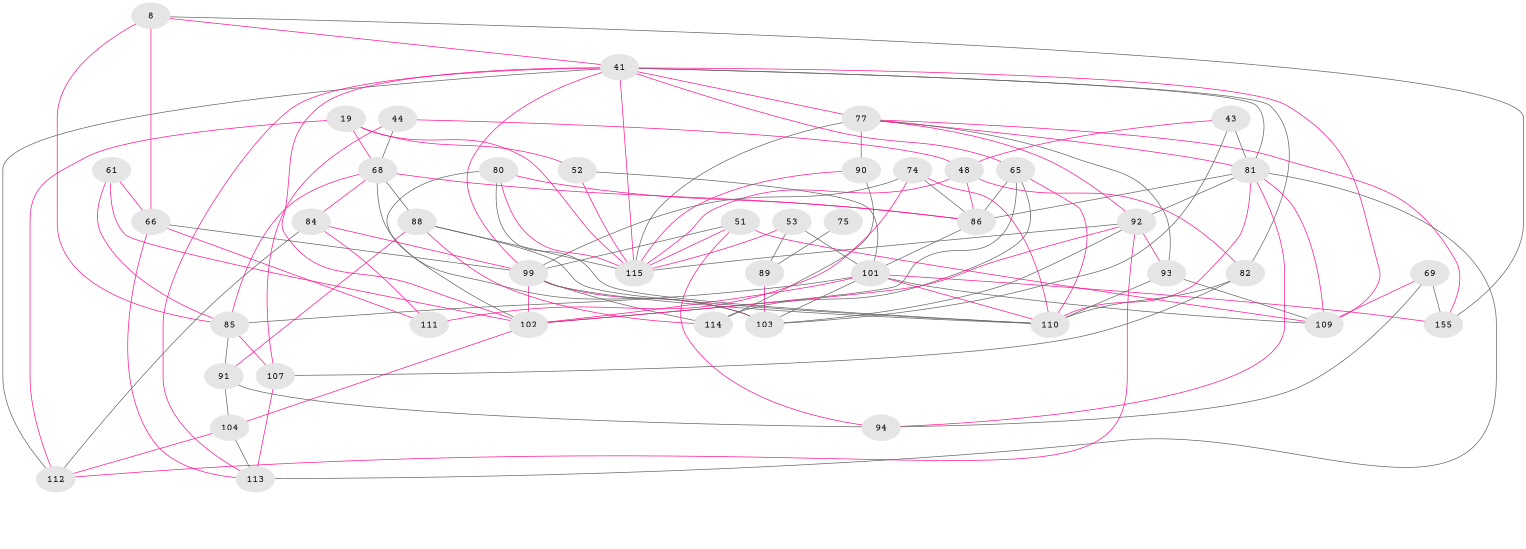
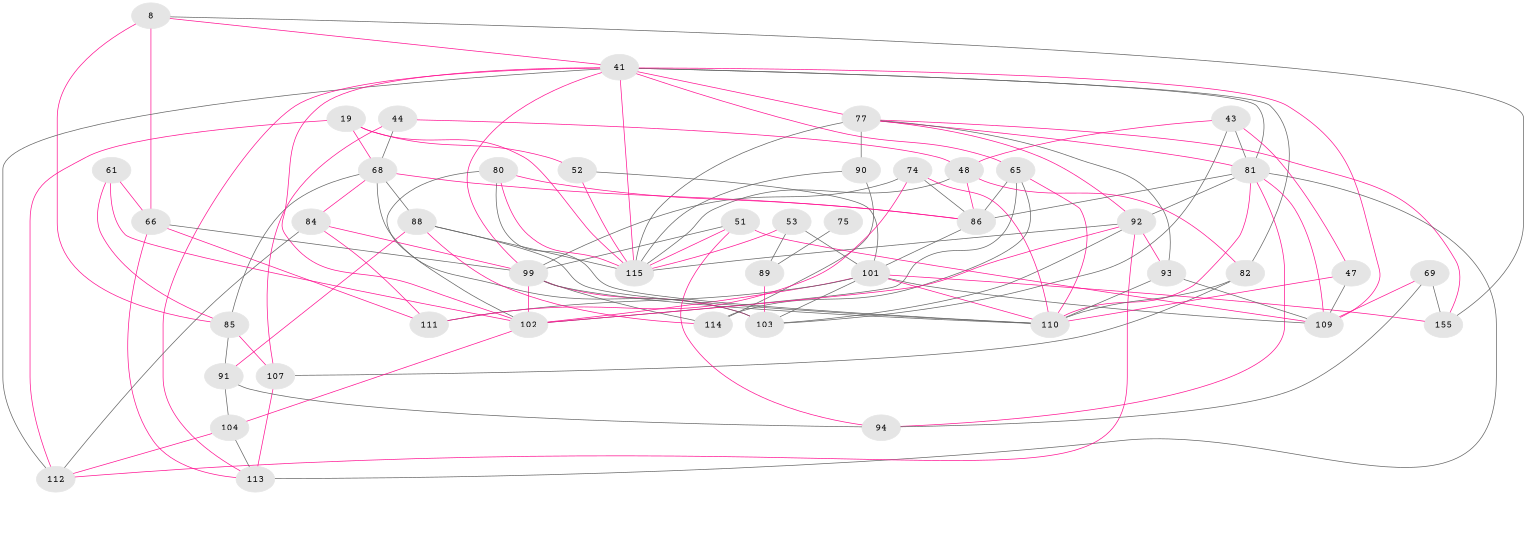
(729, 192) -> (729, 192)
(772, 192) -> (772, 192)
(274, 222) -> (274, 222)
none -> (1351, 273)
(536, 304) -> (650, 301)
